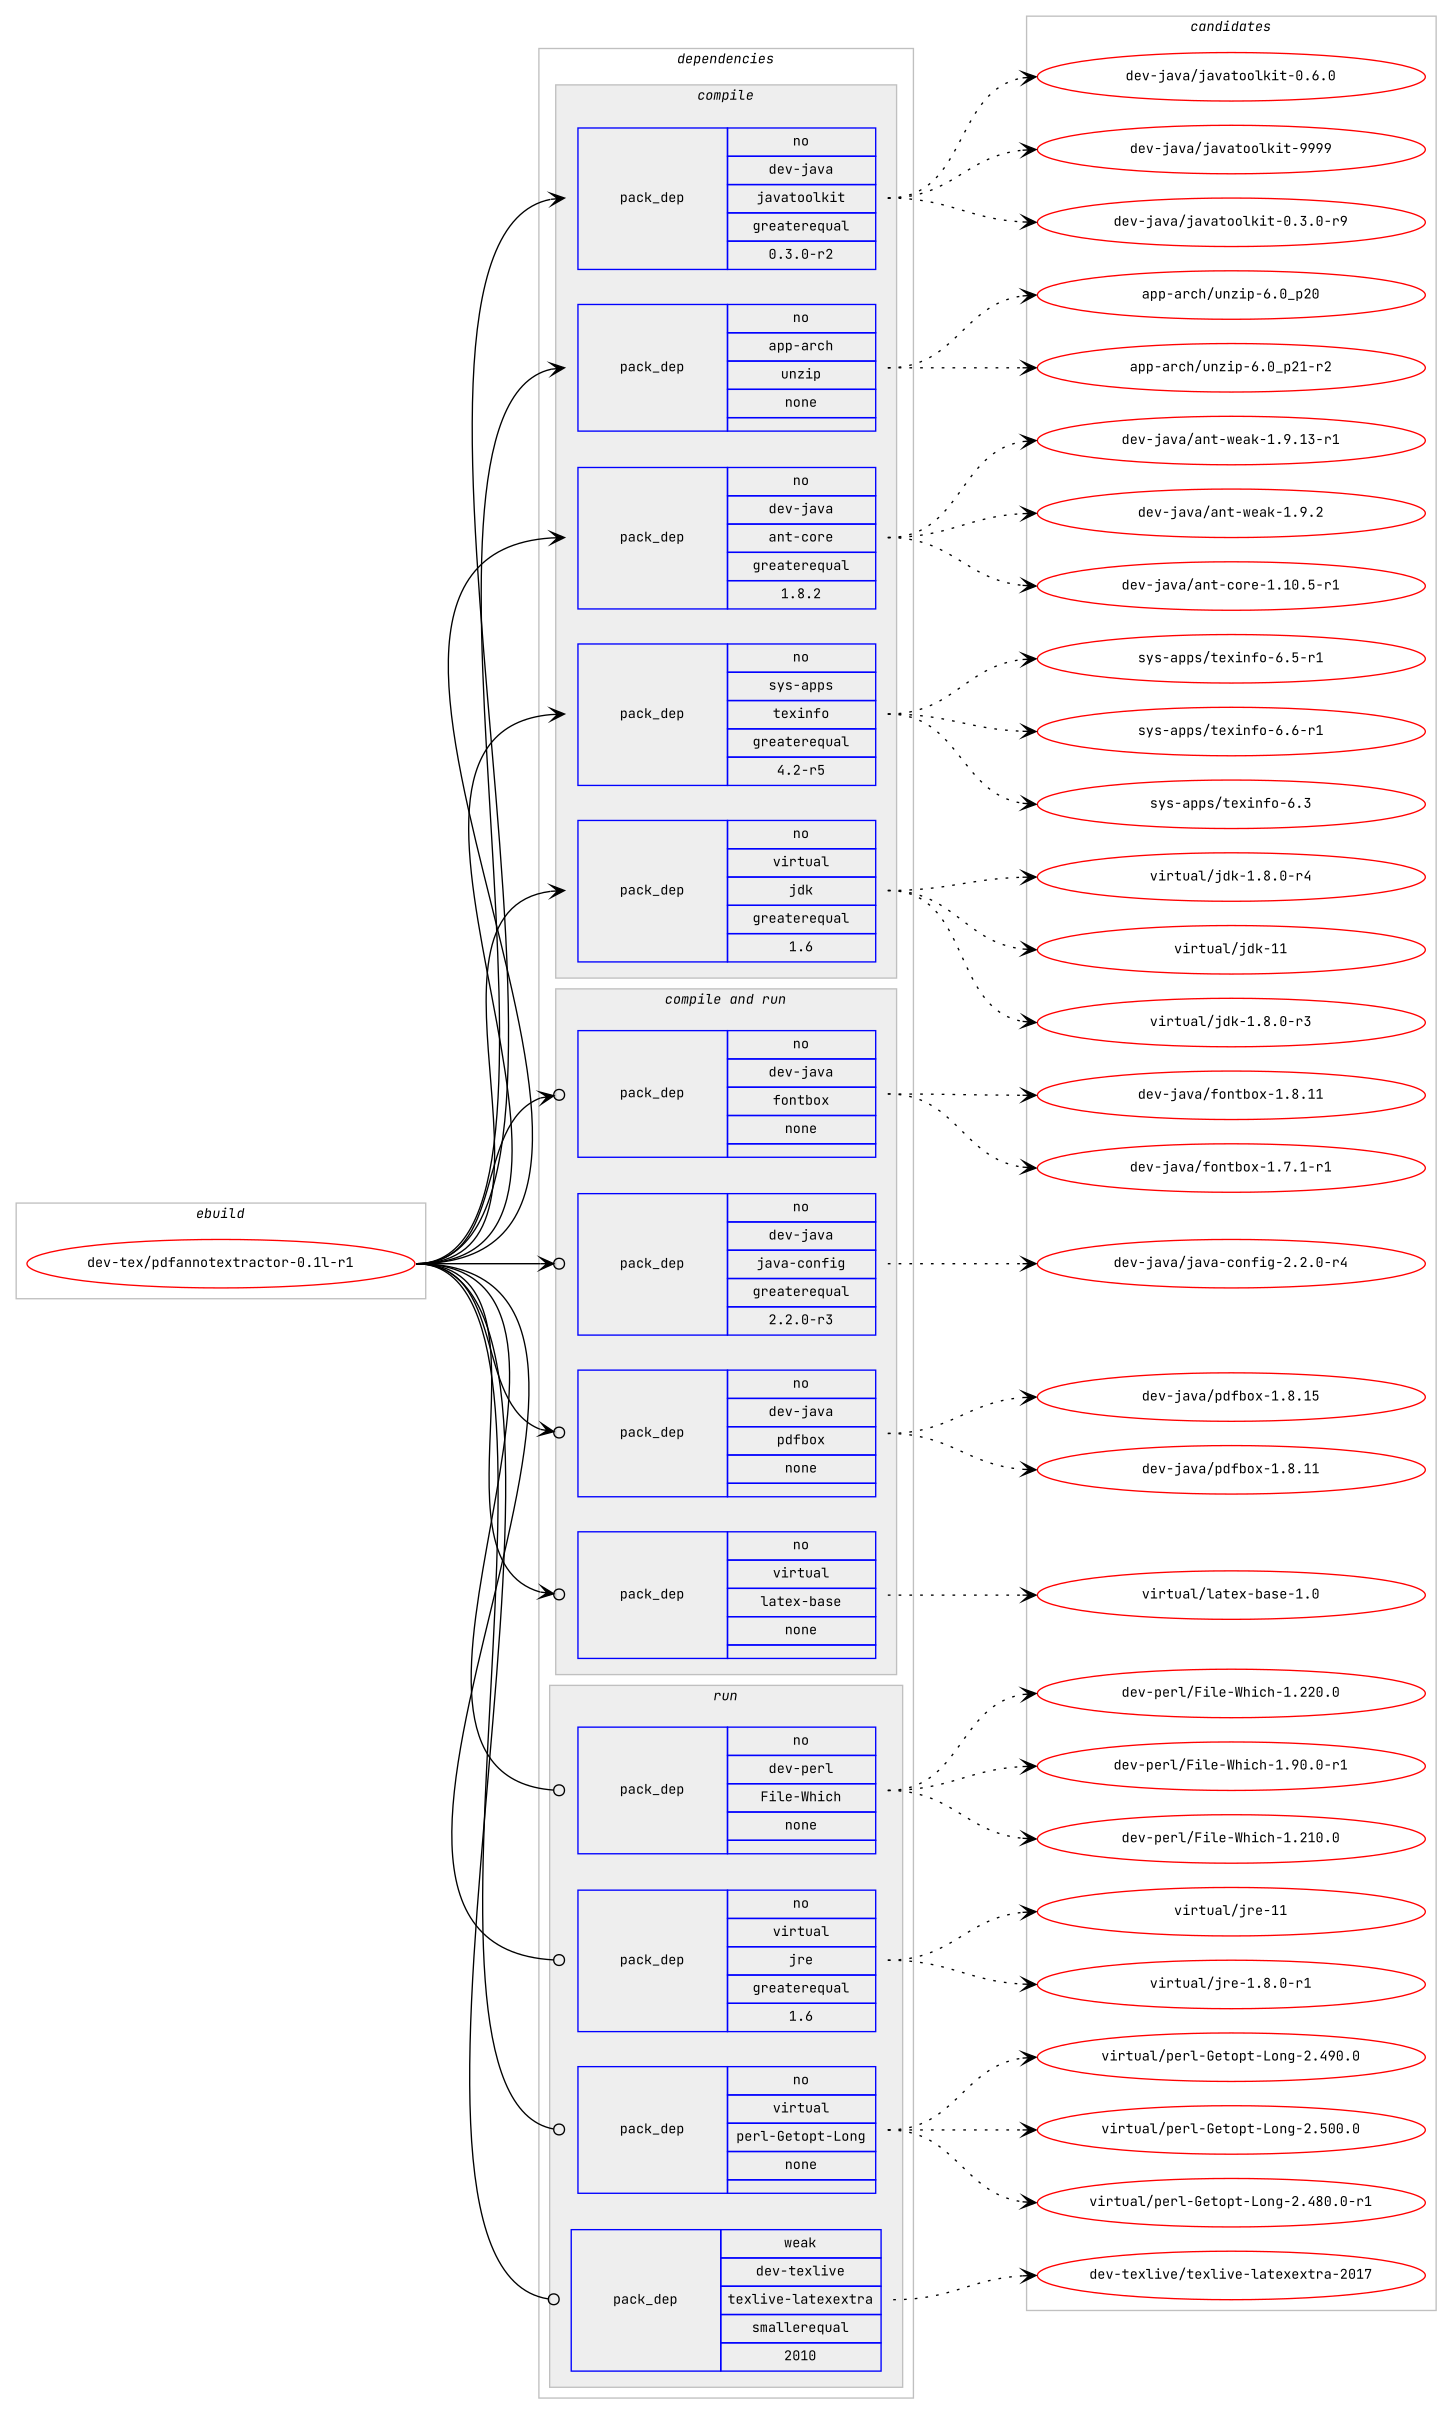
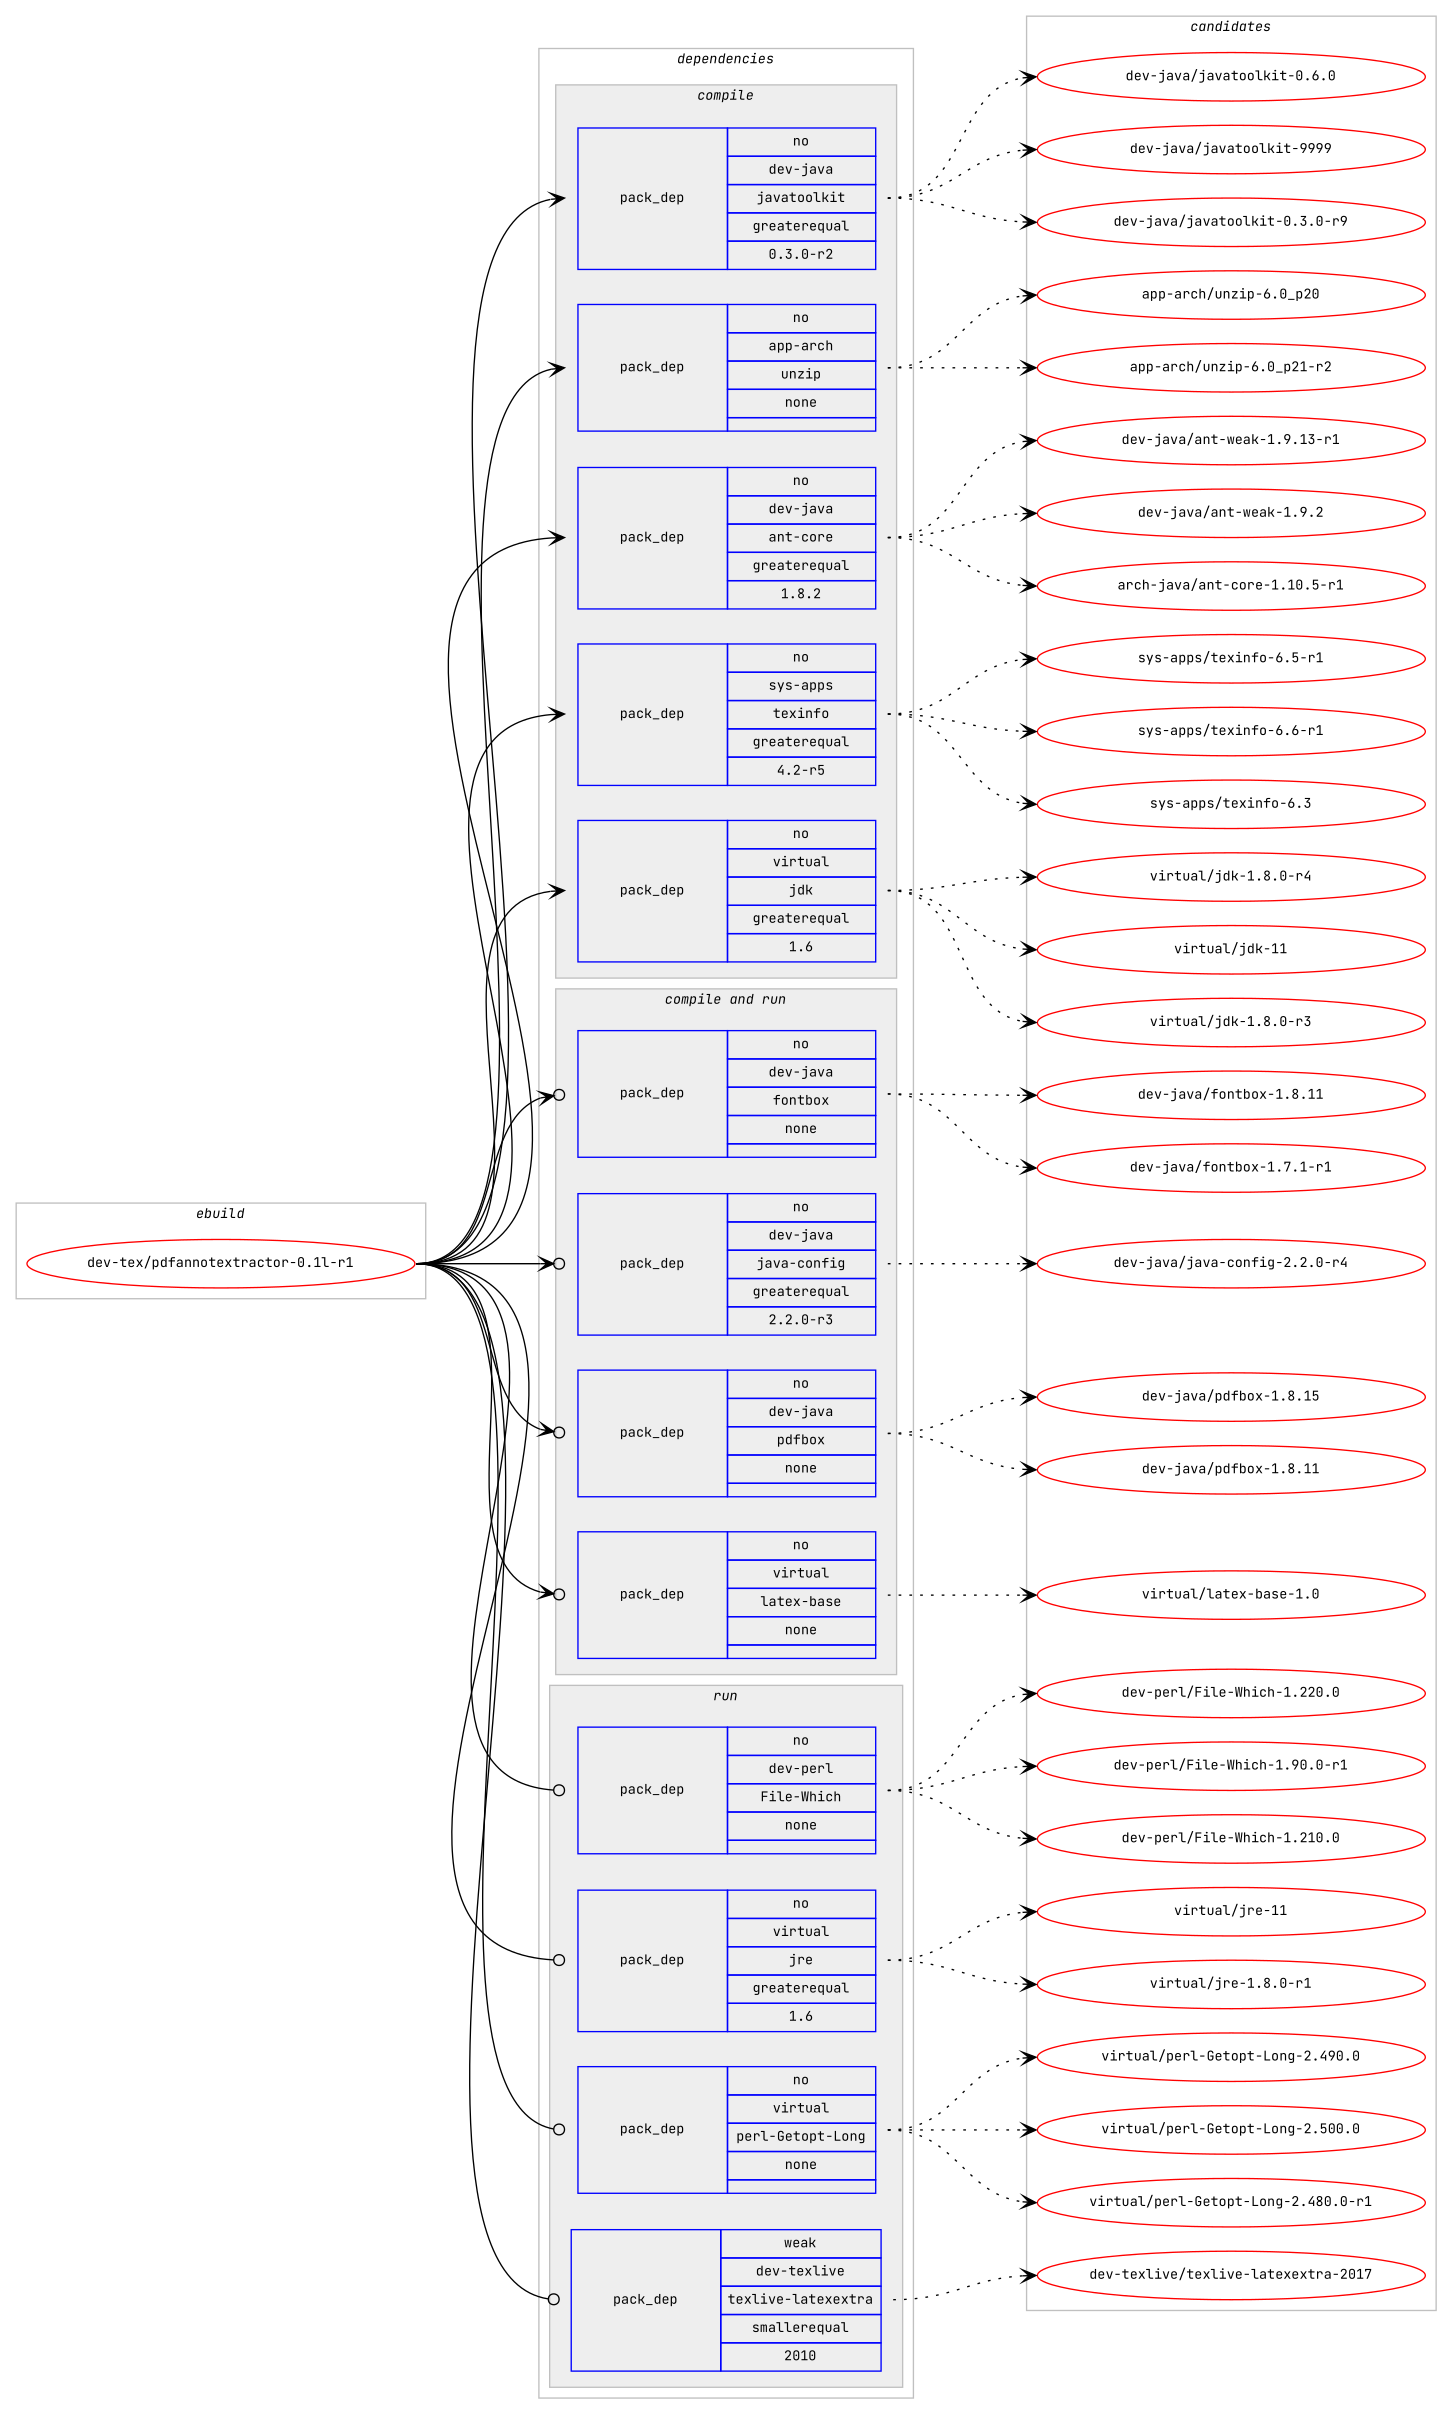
(1231, 586) -> (1231, 586)
